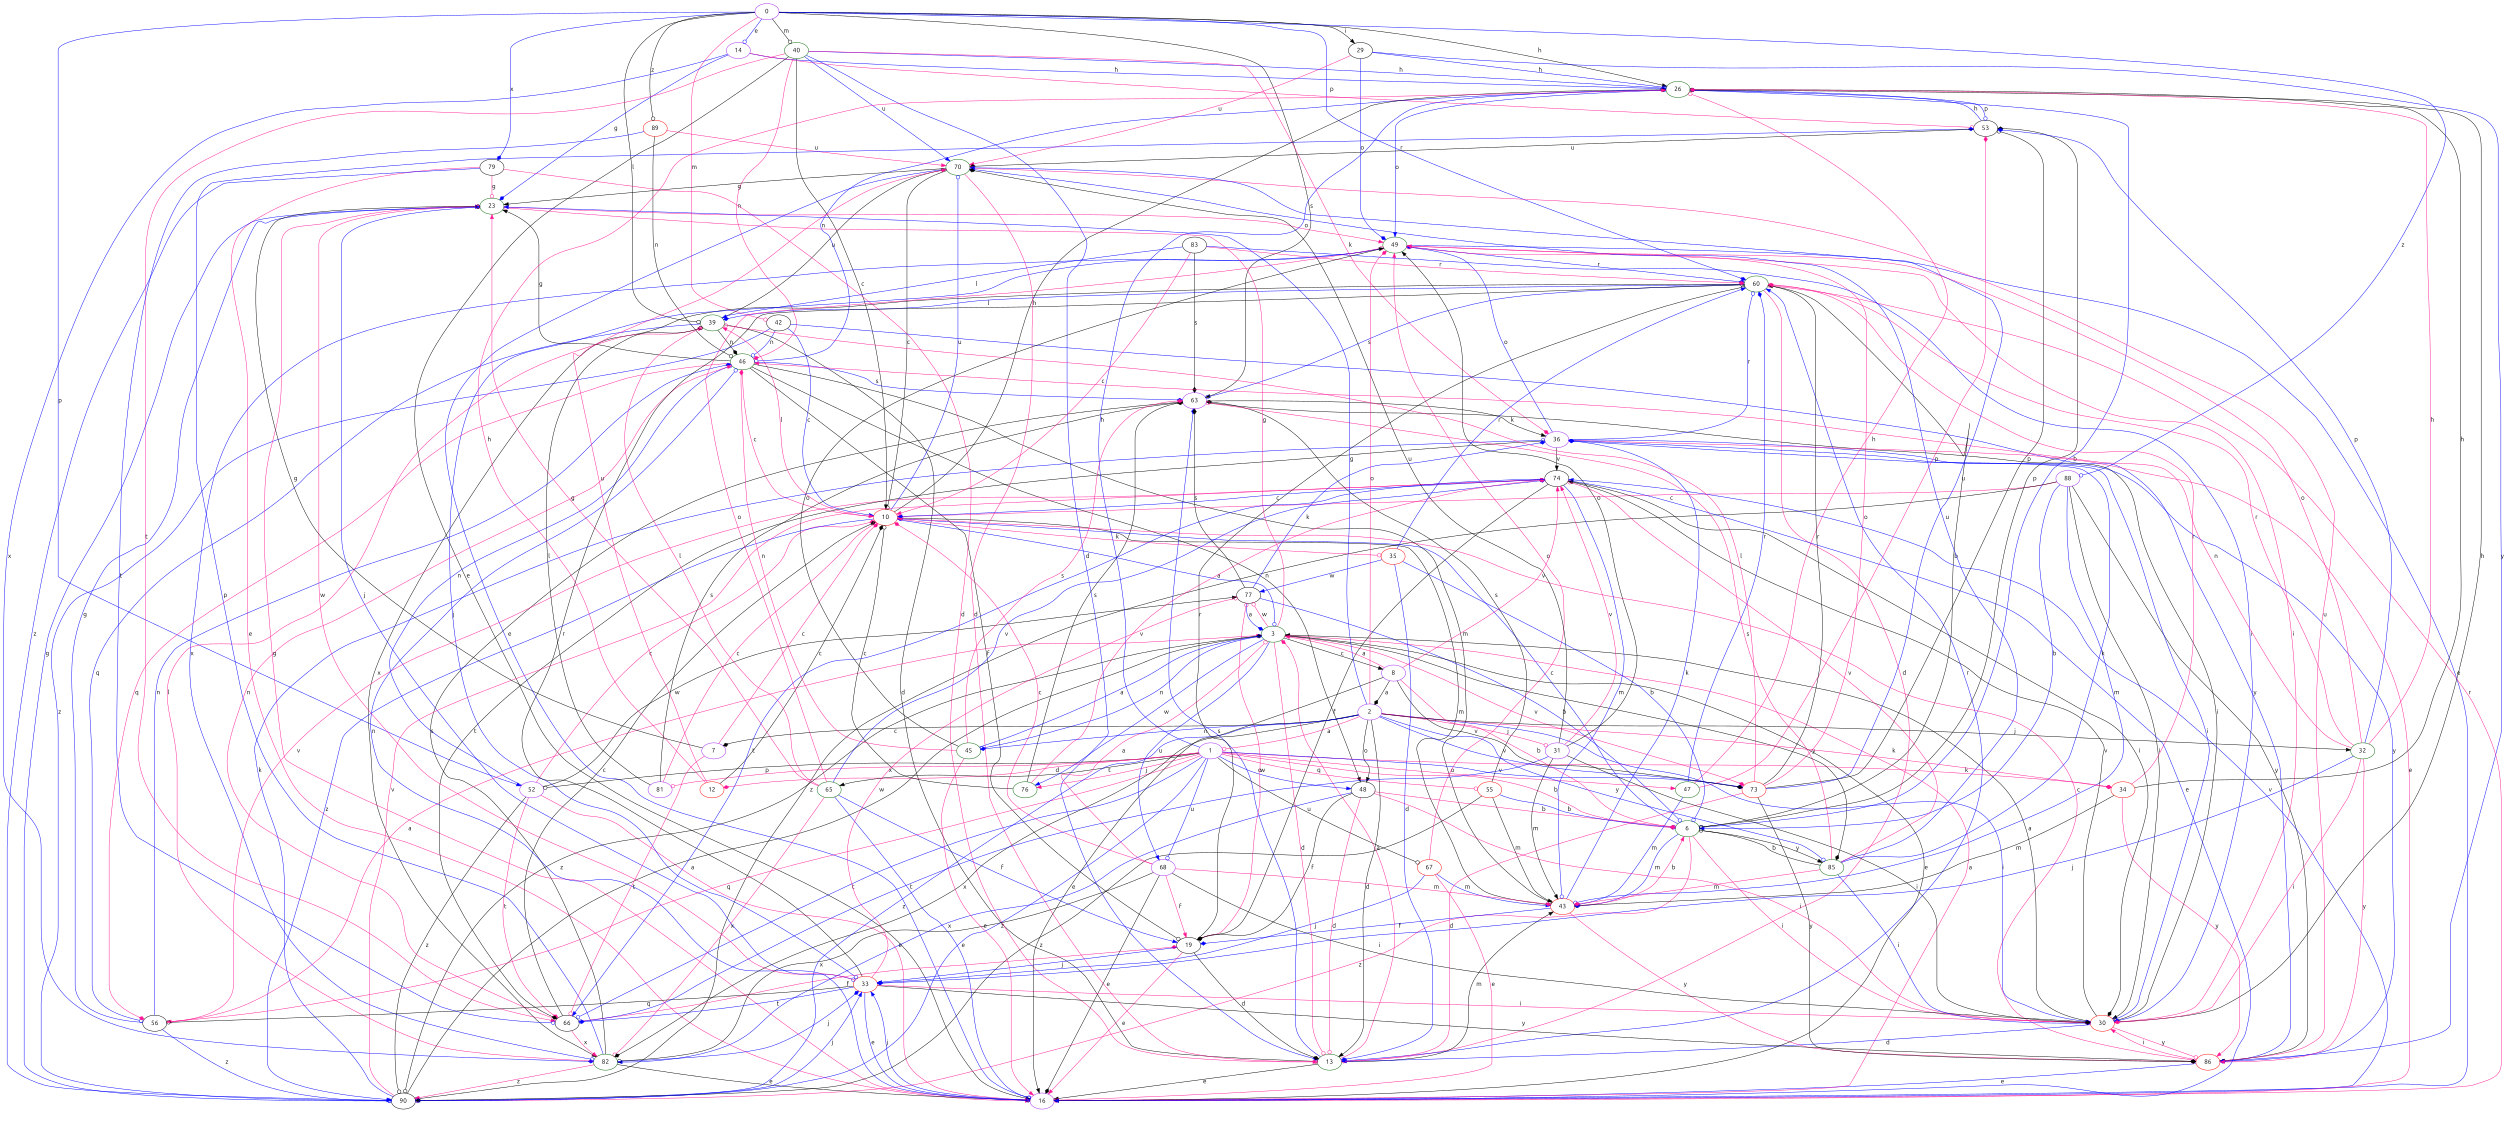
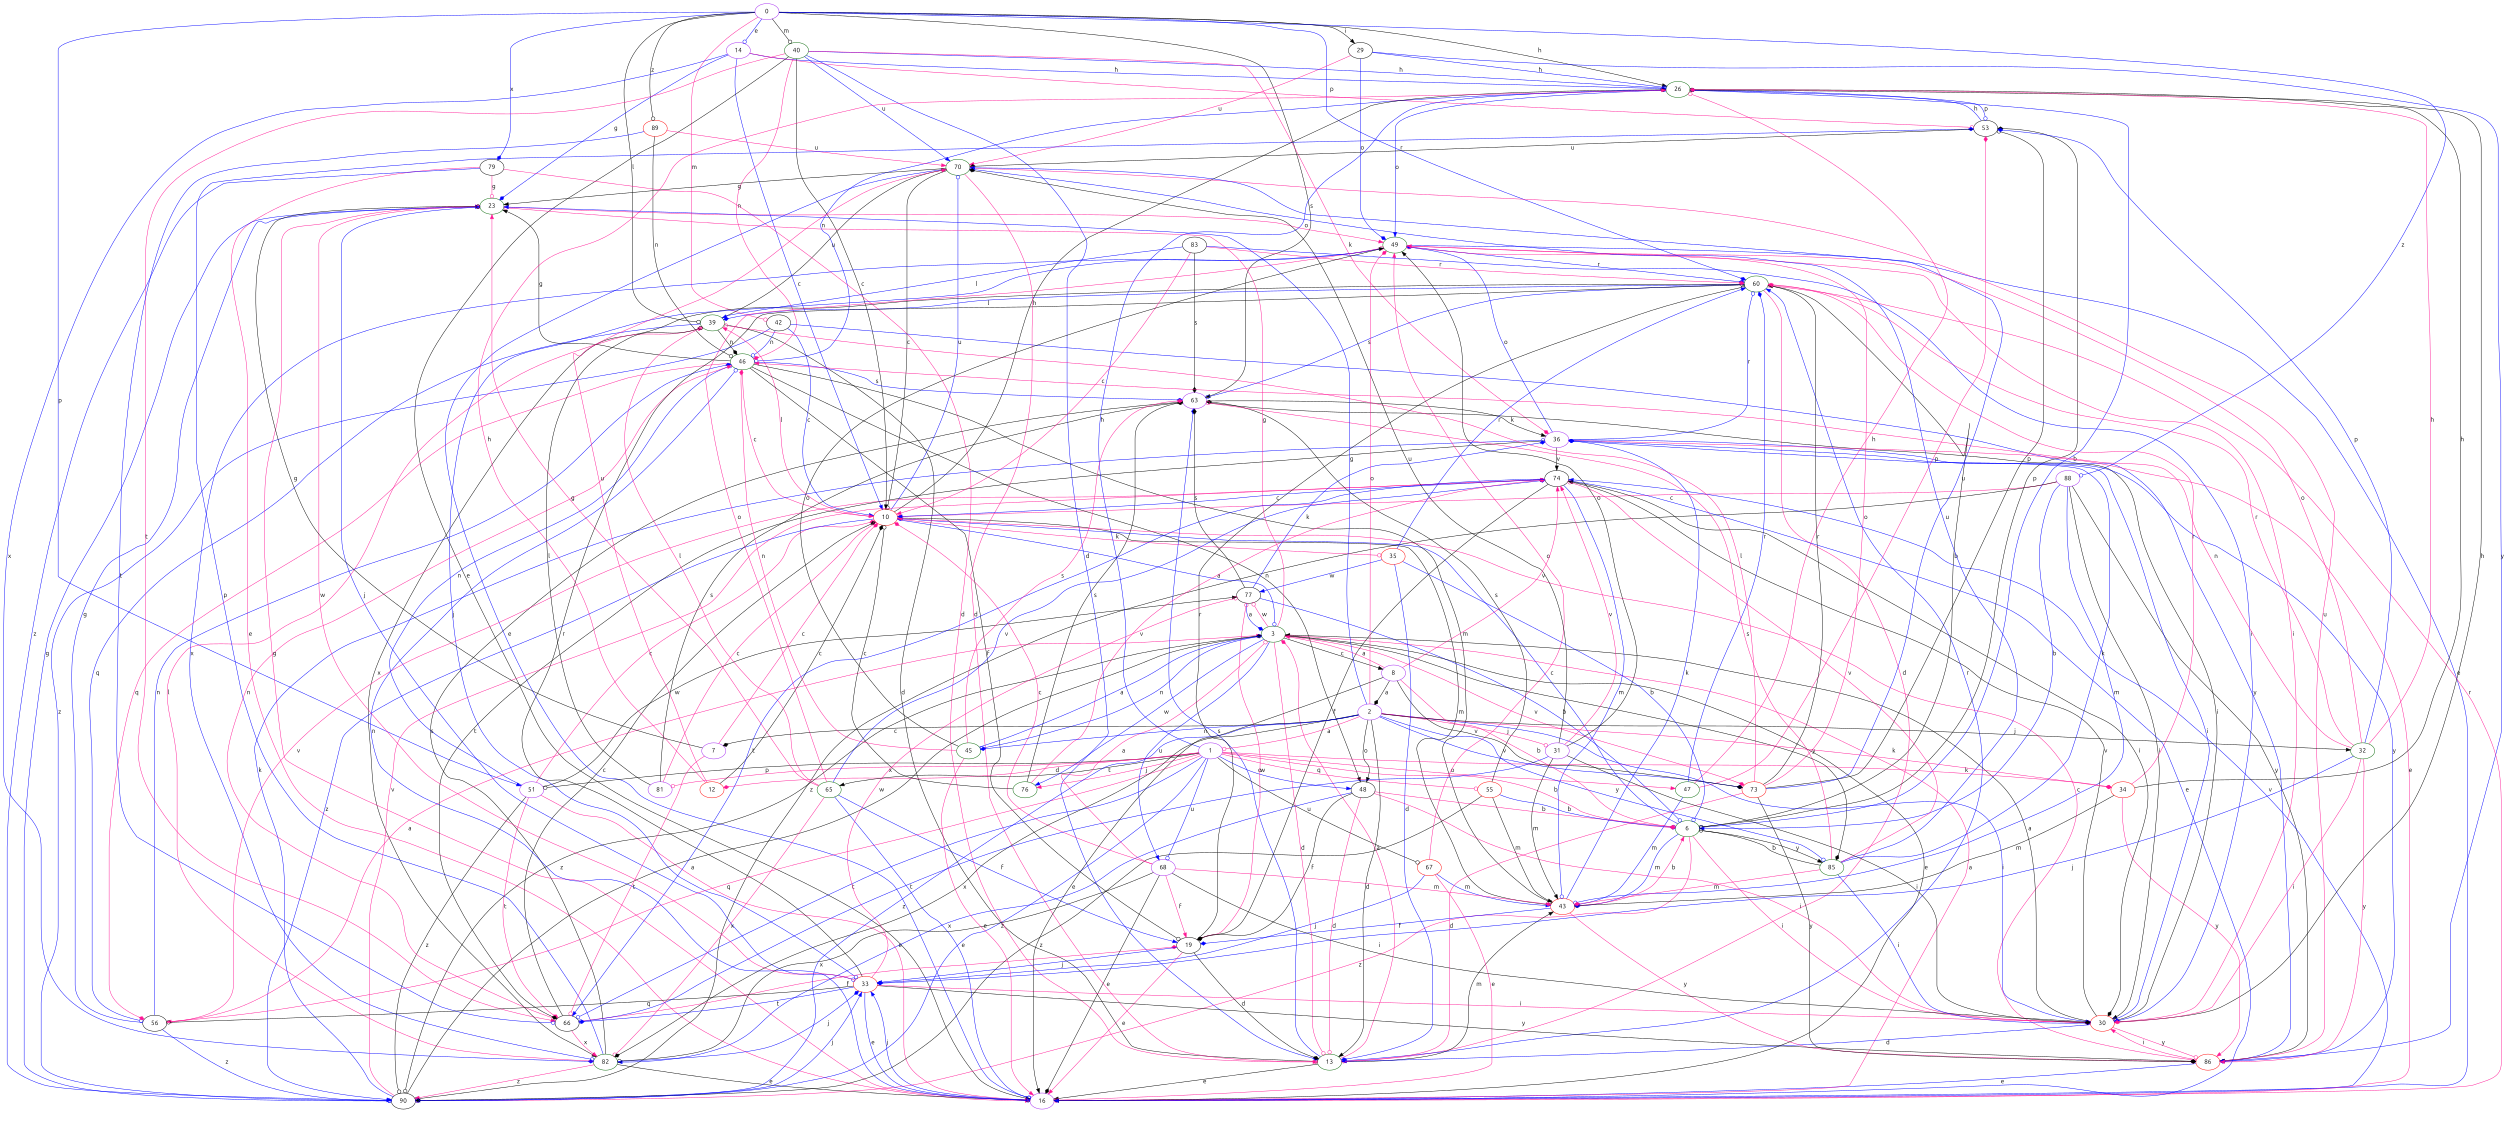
none -> (795, 285)
(1468, 769) -> none
(532, 790) -> (532, 790)
